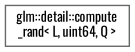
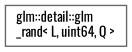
(67, 26) -> (66, 26)
